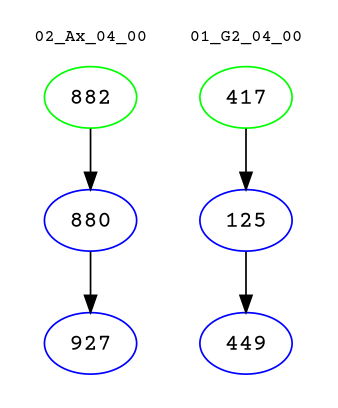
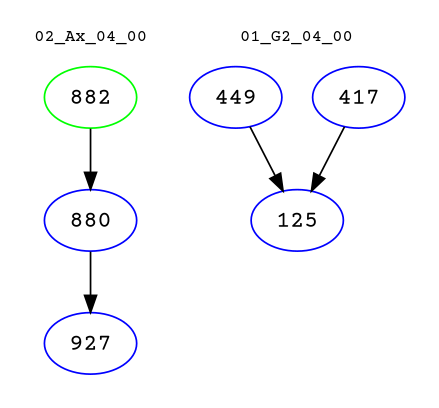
(246, 97) -> (359, 97)
(246, 273) -> (263, 151)
